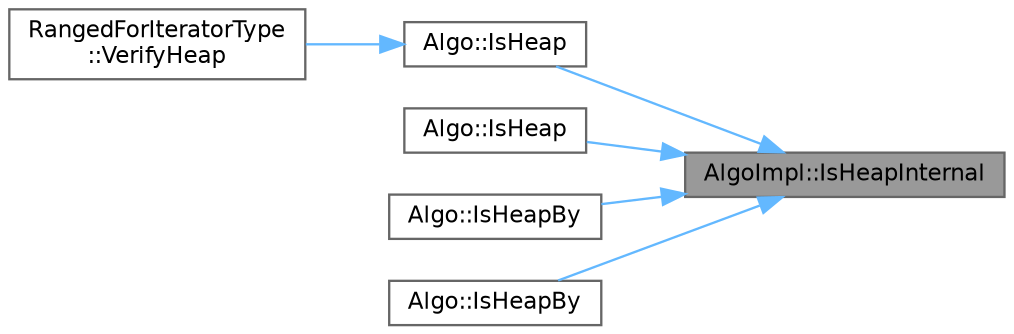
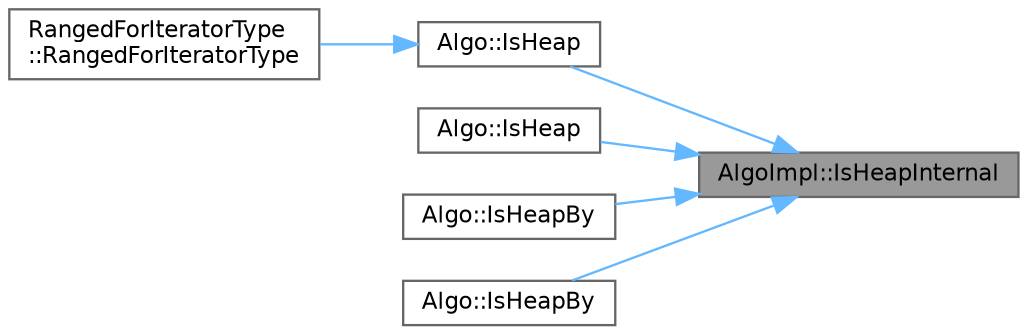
(157, 44) -> (164, 44)
